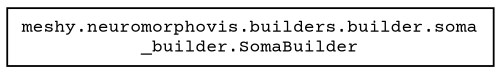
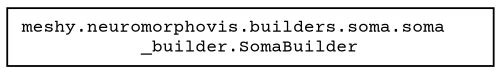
(250, 37) -> (250, 37)
